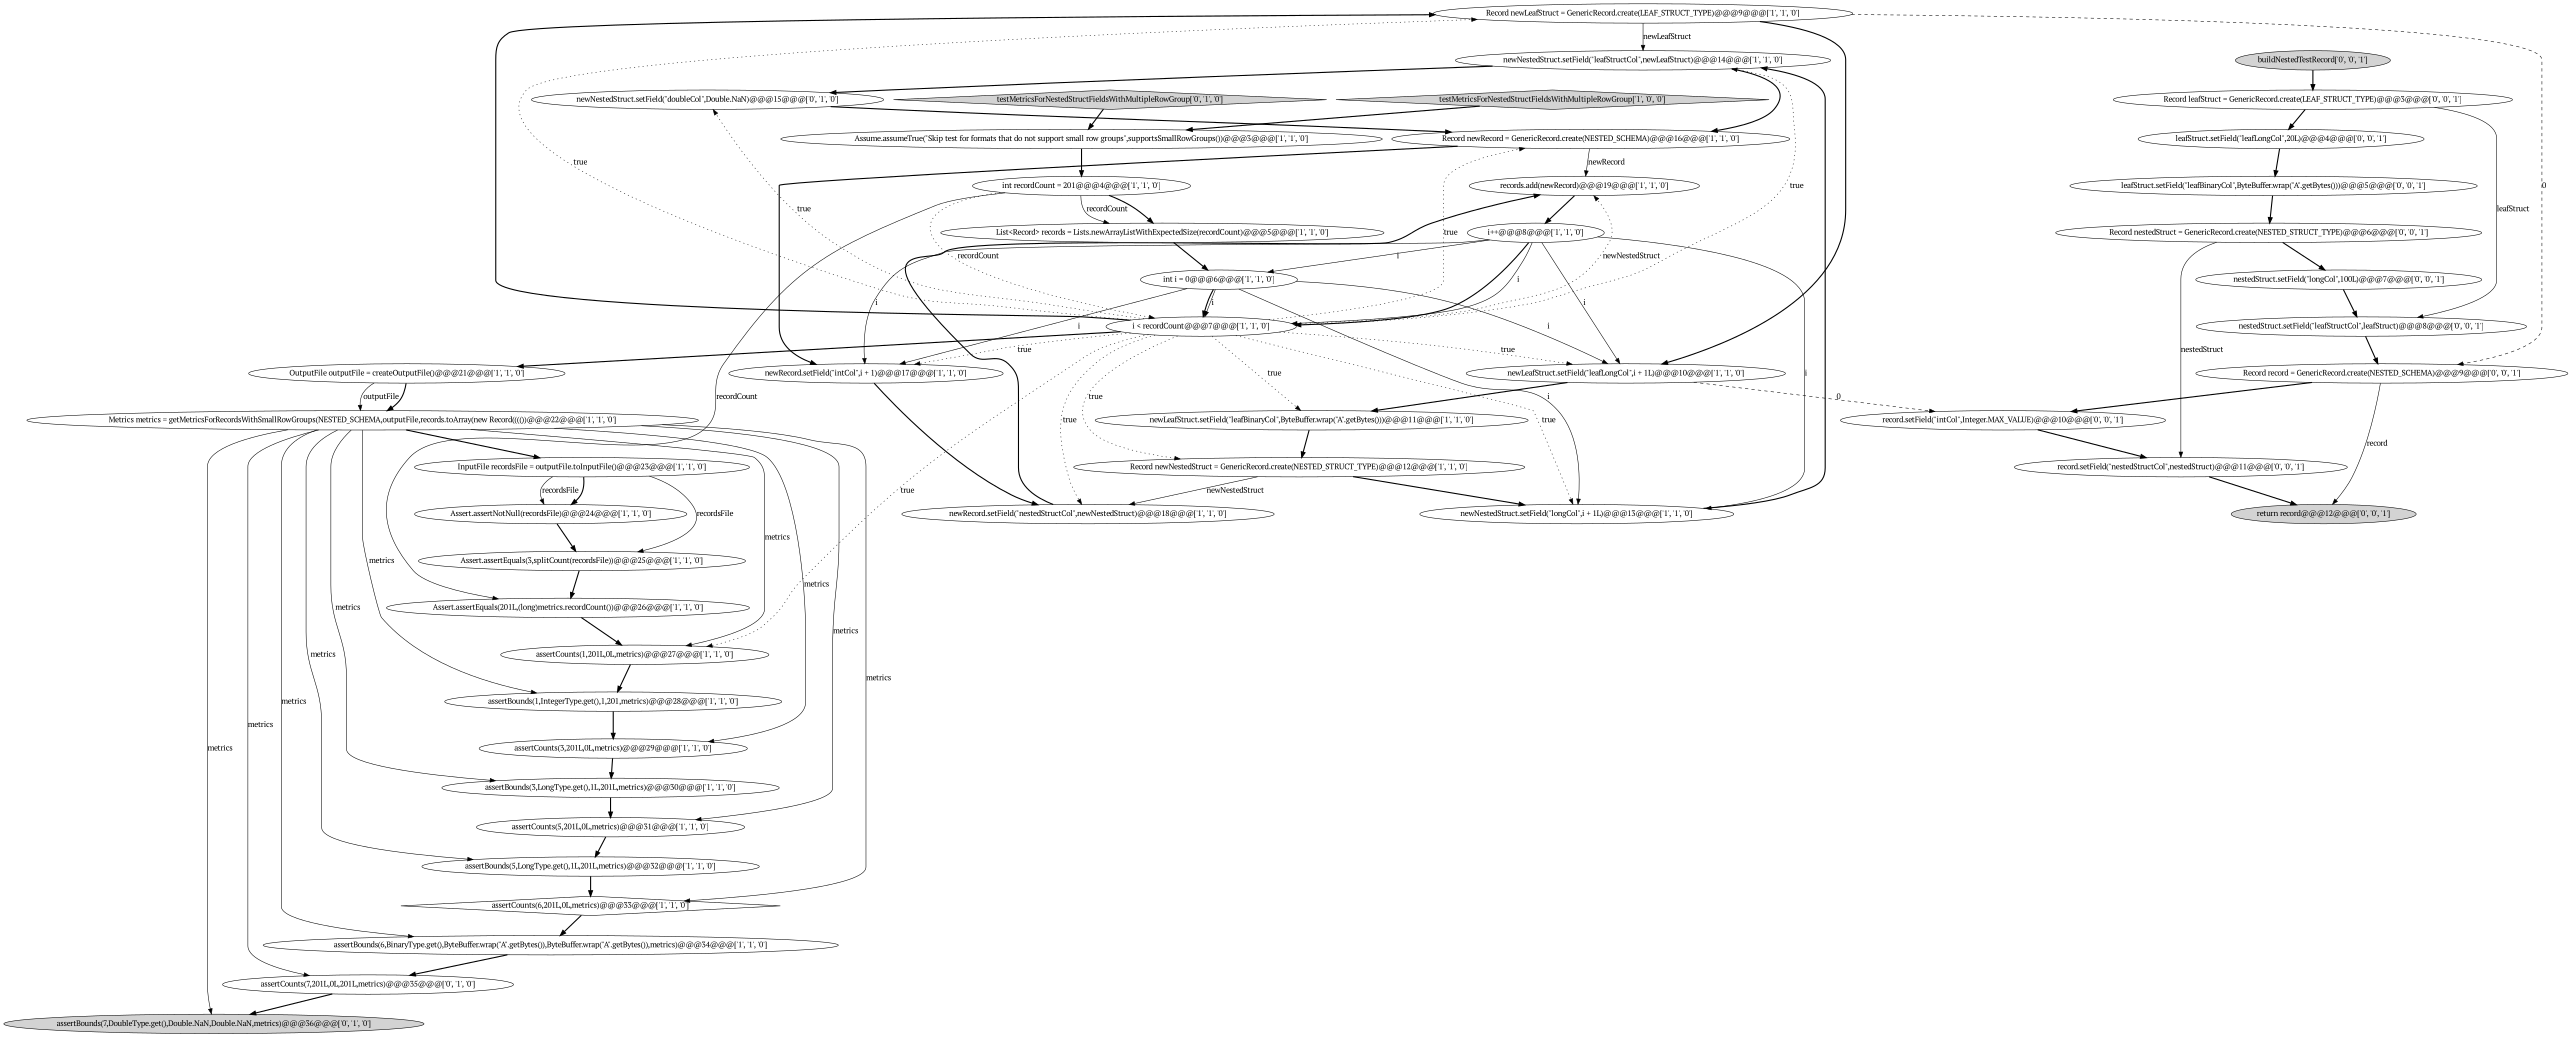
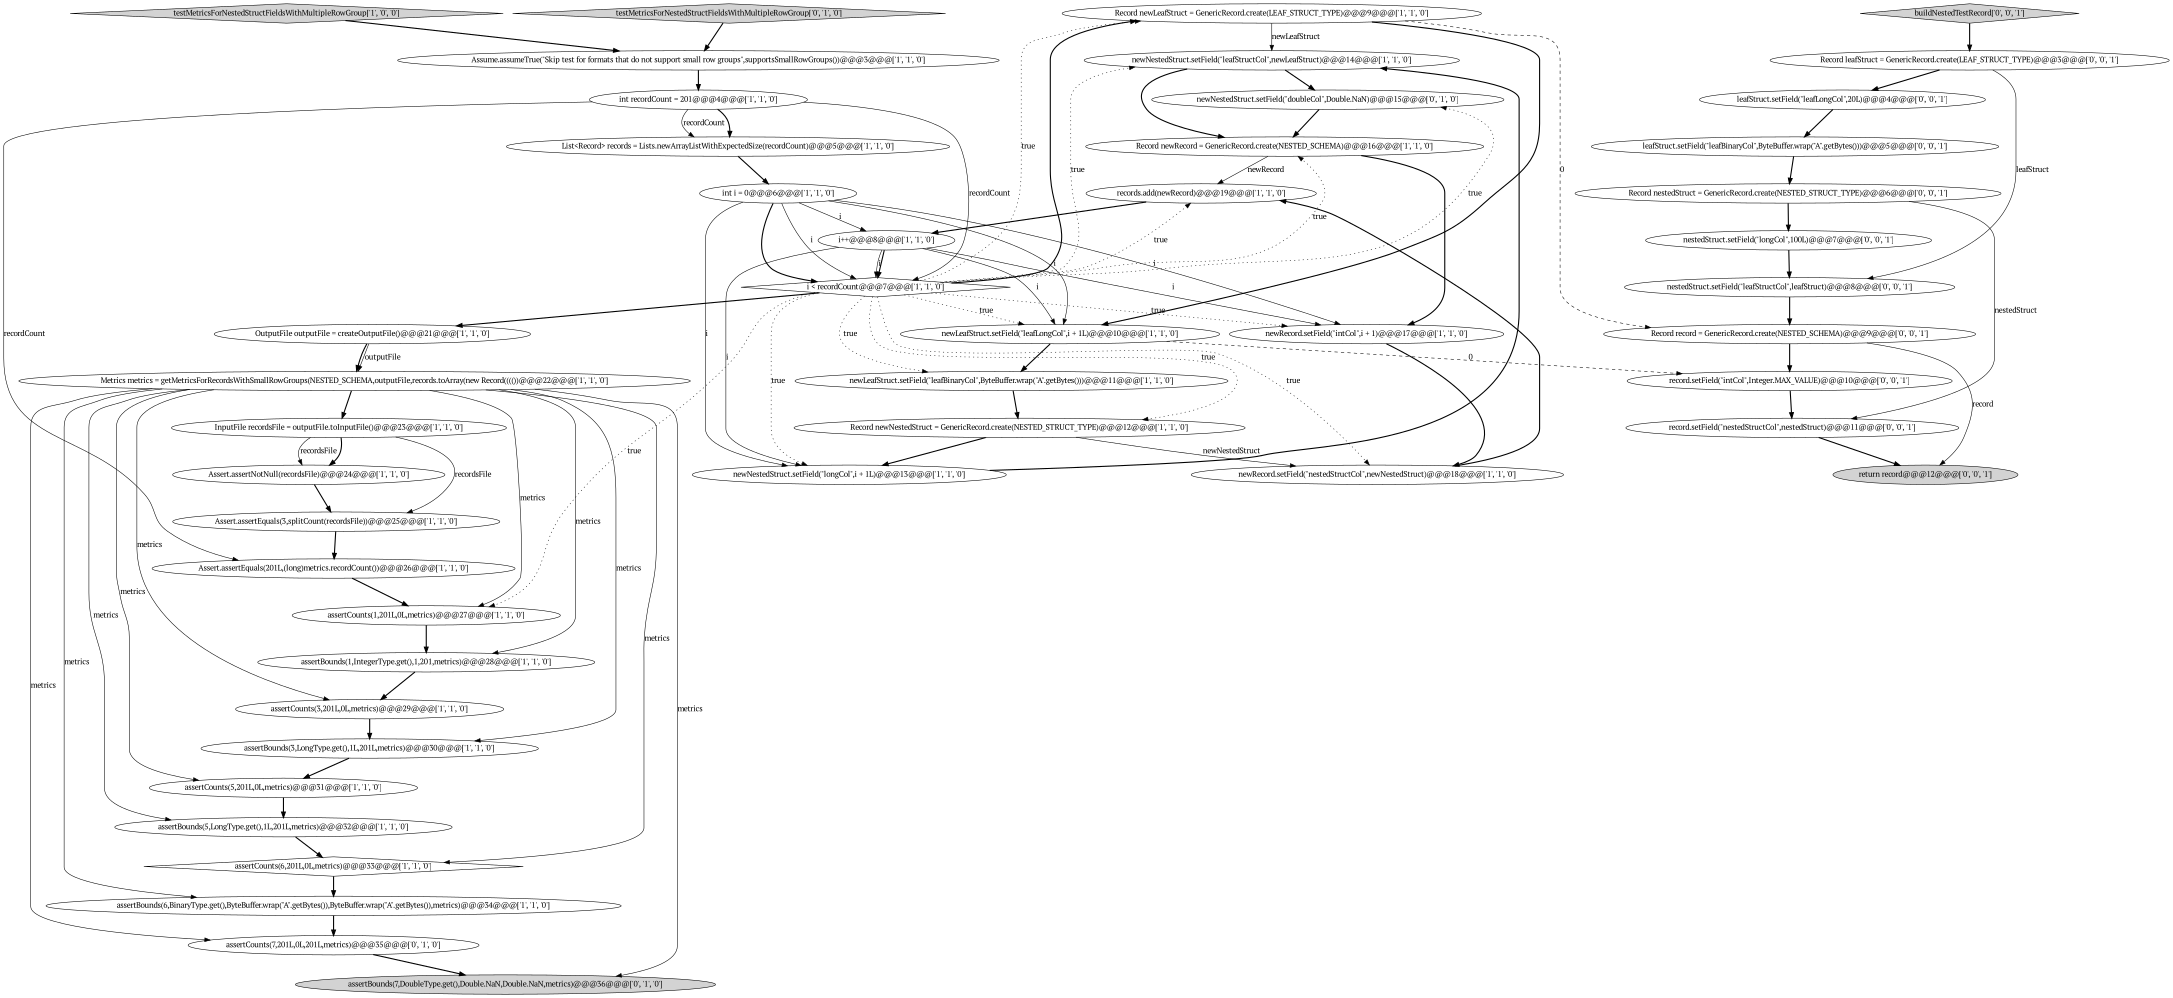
(2313, 60) -> (1970, 13)
(1382, 256) -> (830, 216)
(1631, 256) -> (1161, 240)
(991, 276) -> (957, 142)
(1201, 327) -> (876, 287)
